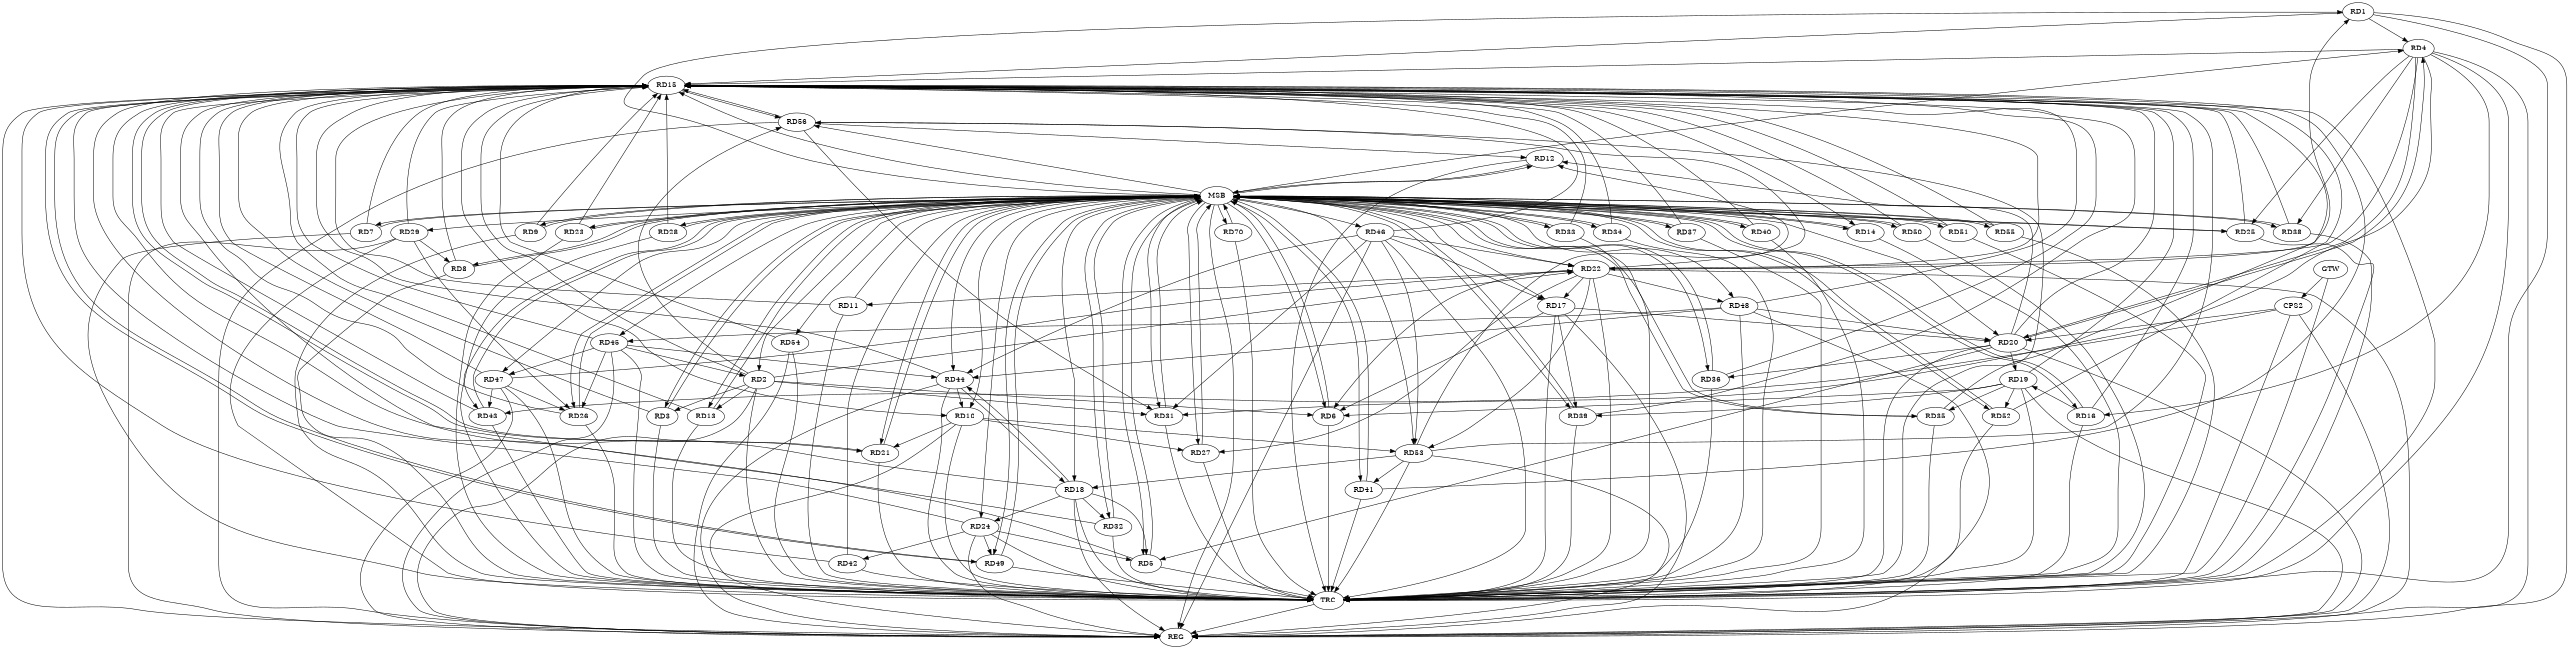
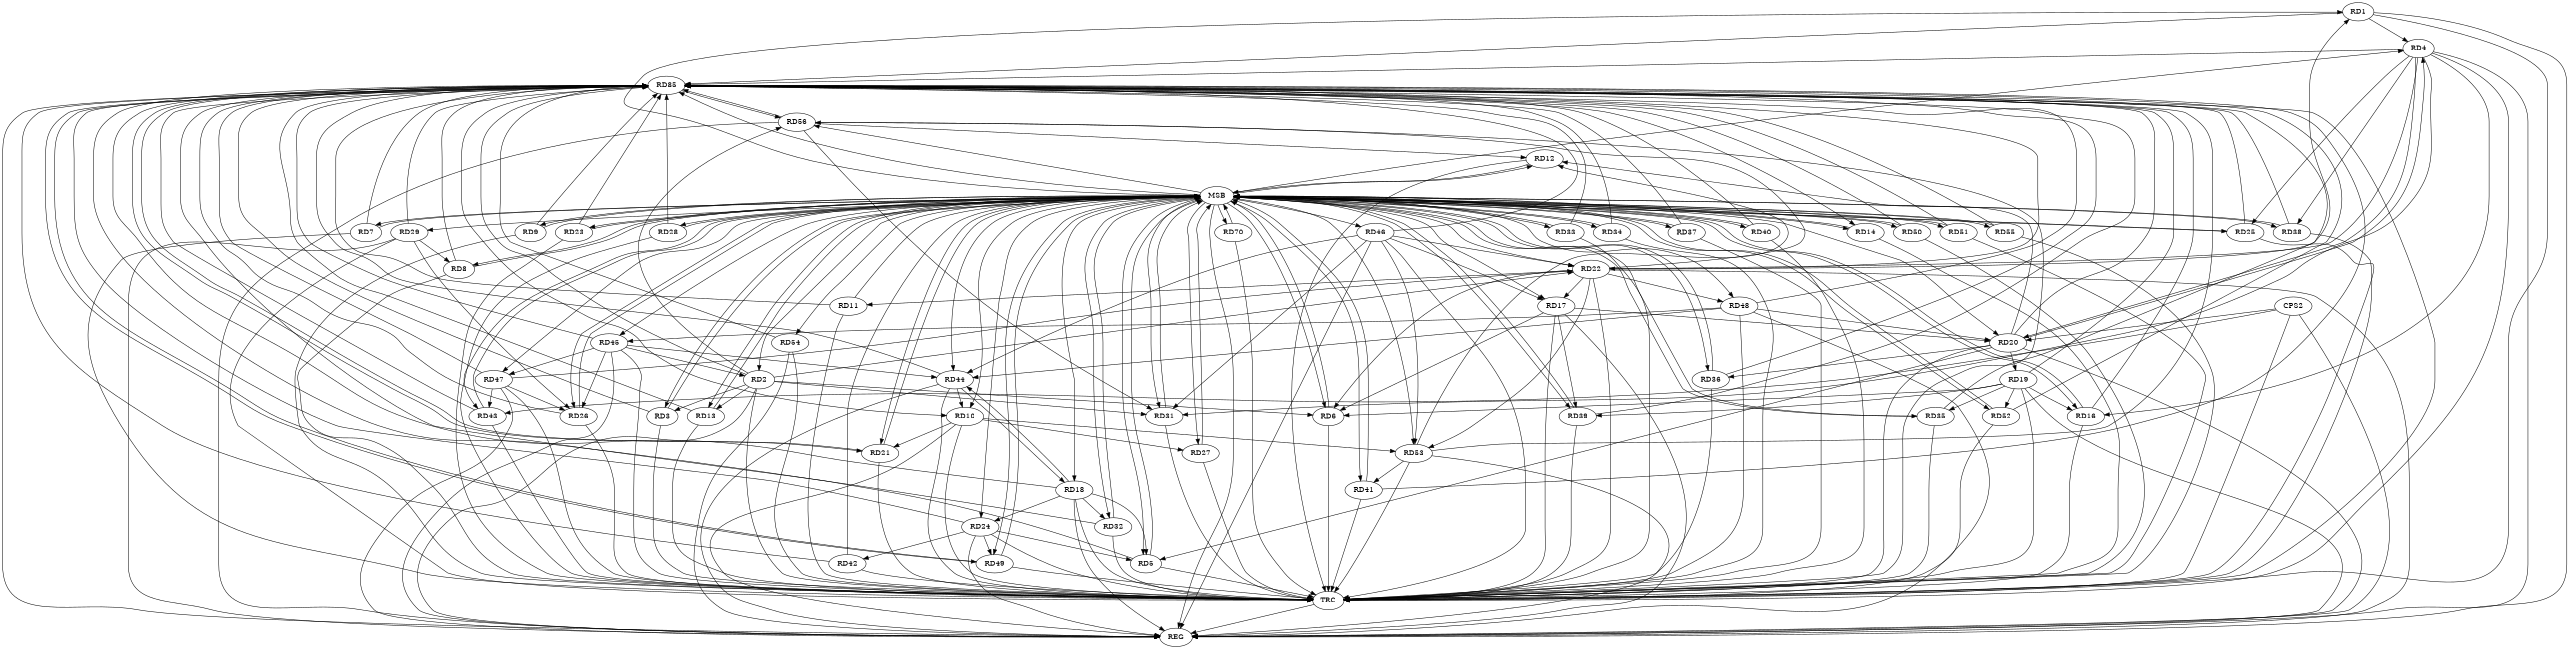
(666, 85) -> (666, 85)
(2331, 269) -> none
(1413, 390) -> none
(2056, 398) -> (2048, 398)
(1247, 471) -> none
